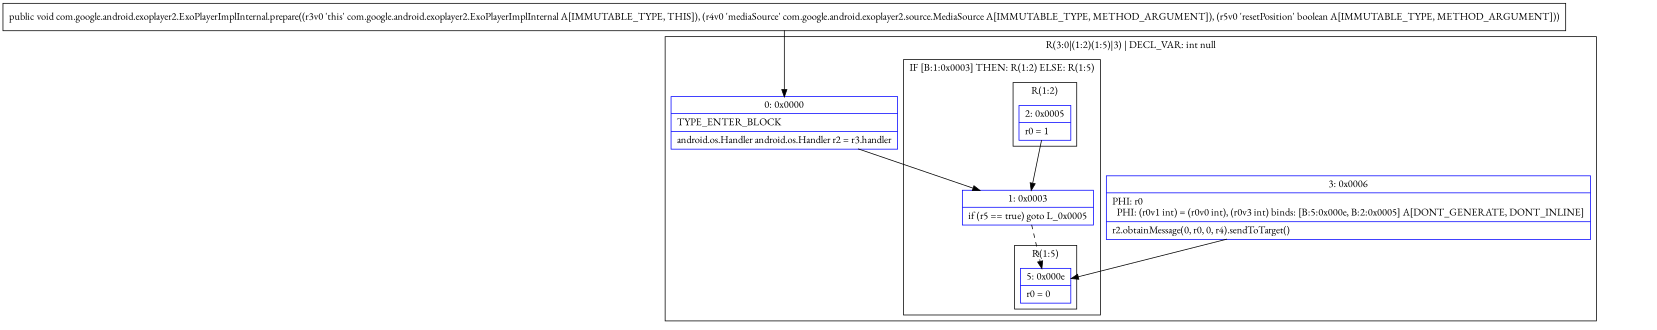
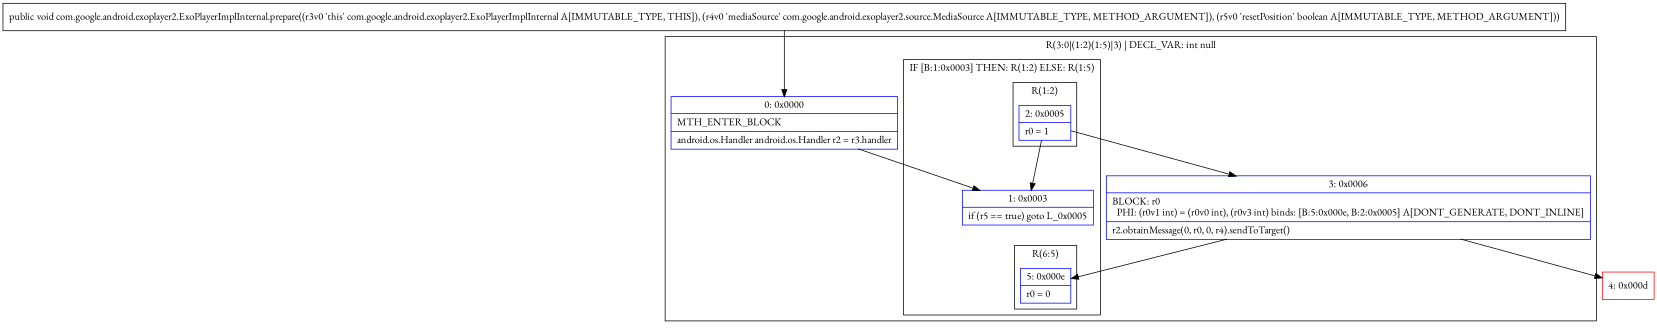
(730, 122) -> (730, 122)
none -> (1150, 152)
(1129, 201) -> (1137, 201)
(1035, 240) -> none
(1046, 254) -> (1046, 254)
none -> (1628, 286)
